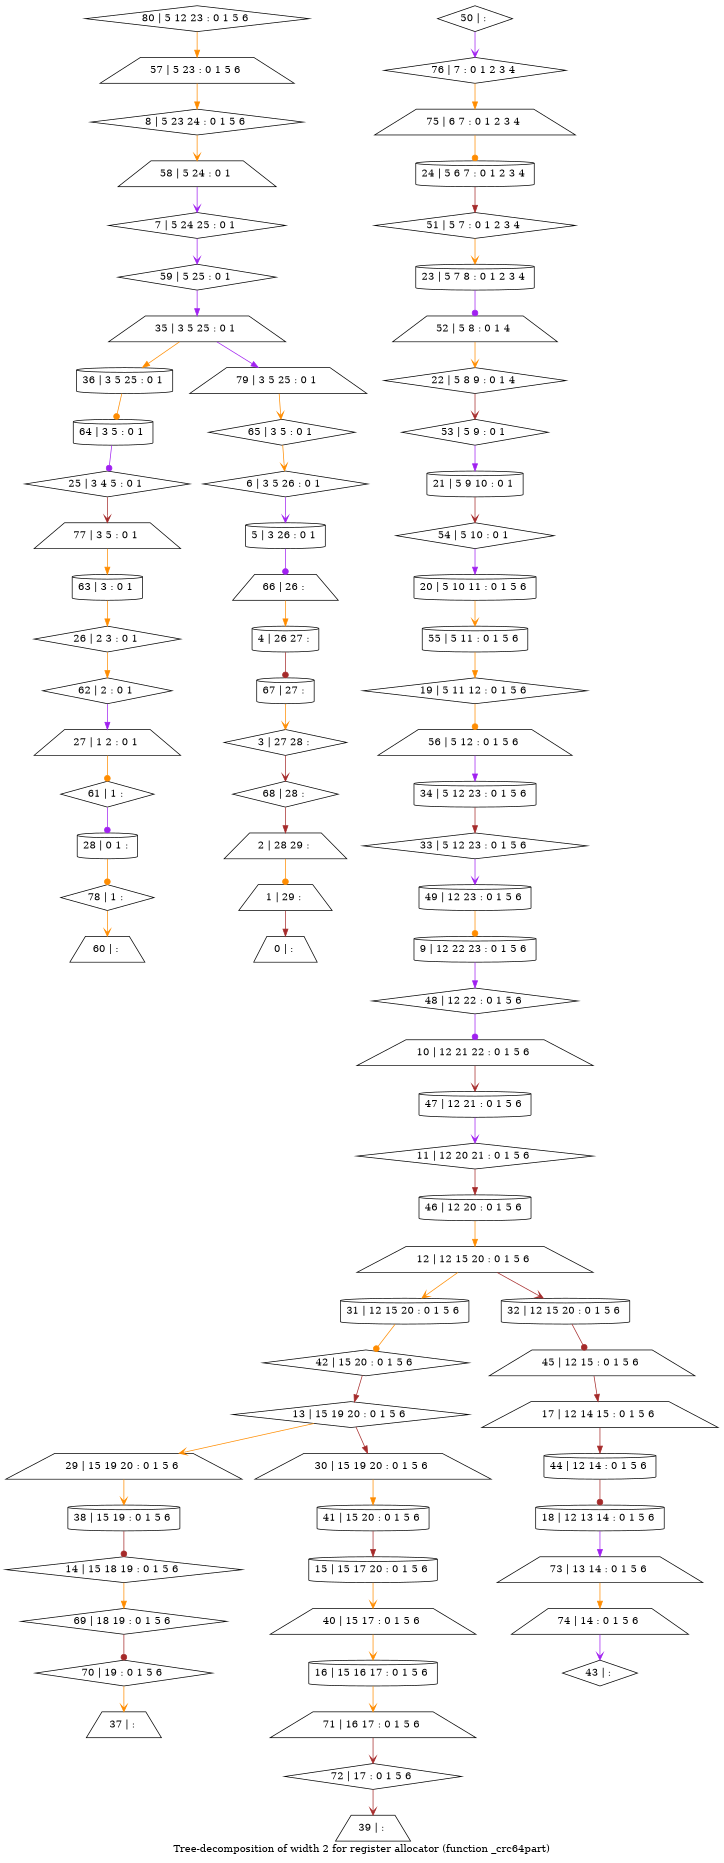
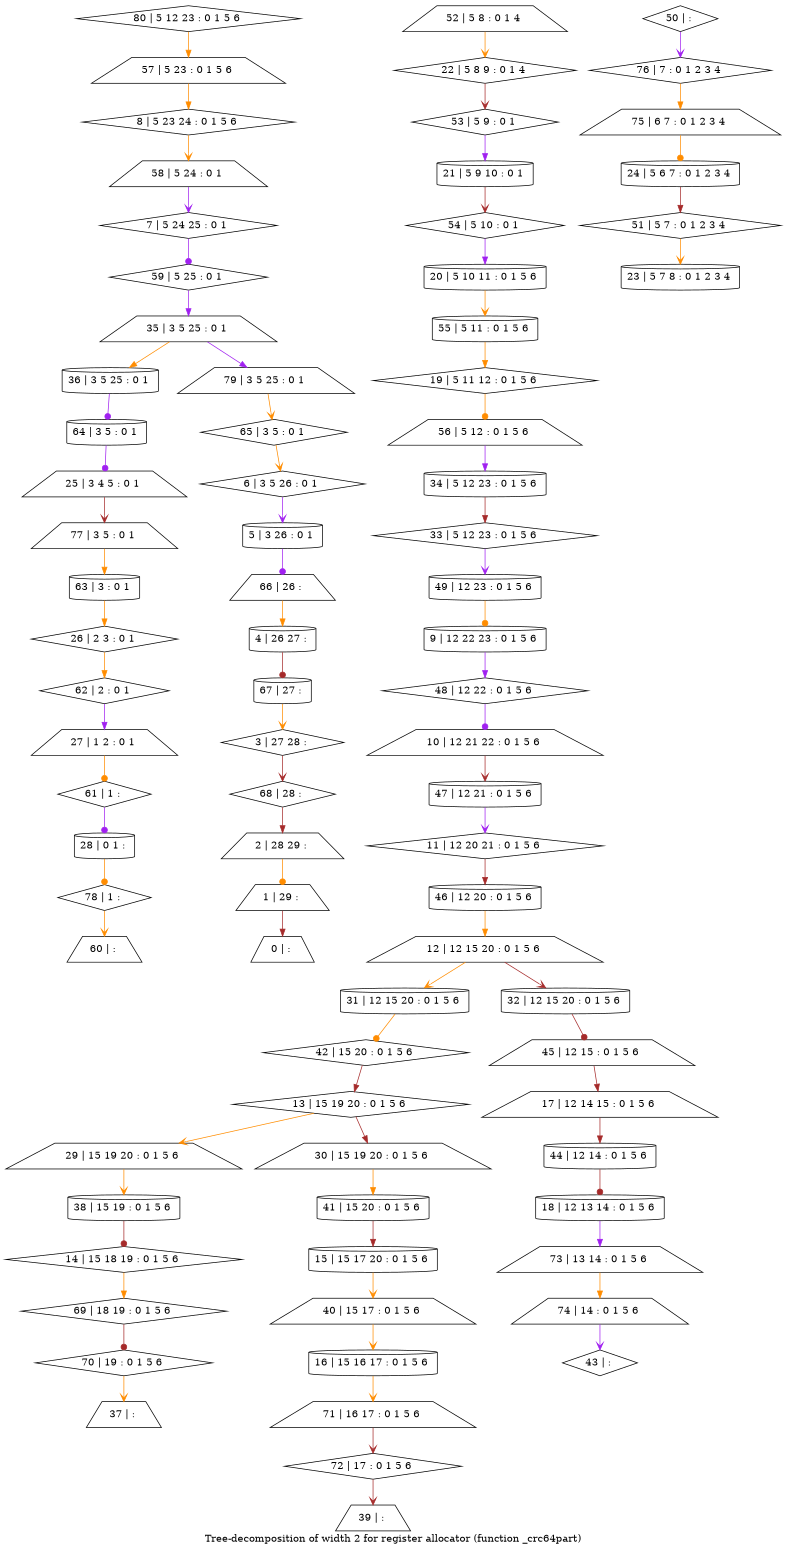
(197, 248) -> (189, 249)
(475, 300) -> none
(119, 404) -> (109, 404)
(107, 484) -> (104, 484)
